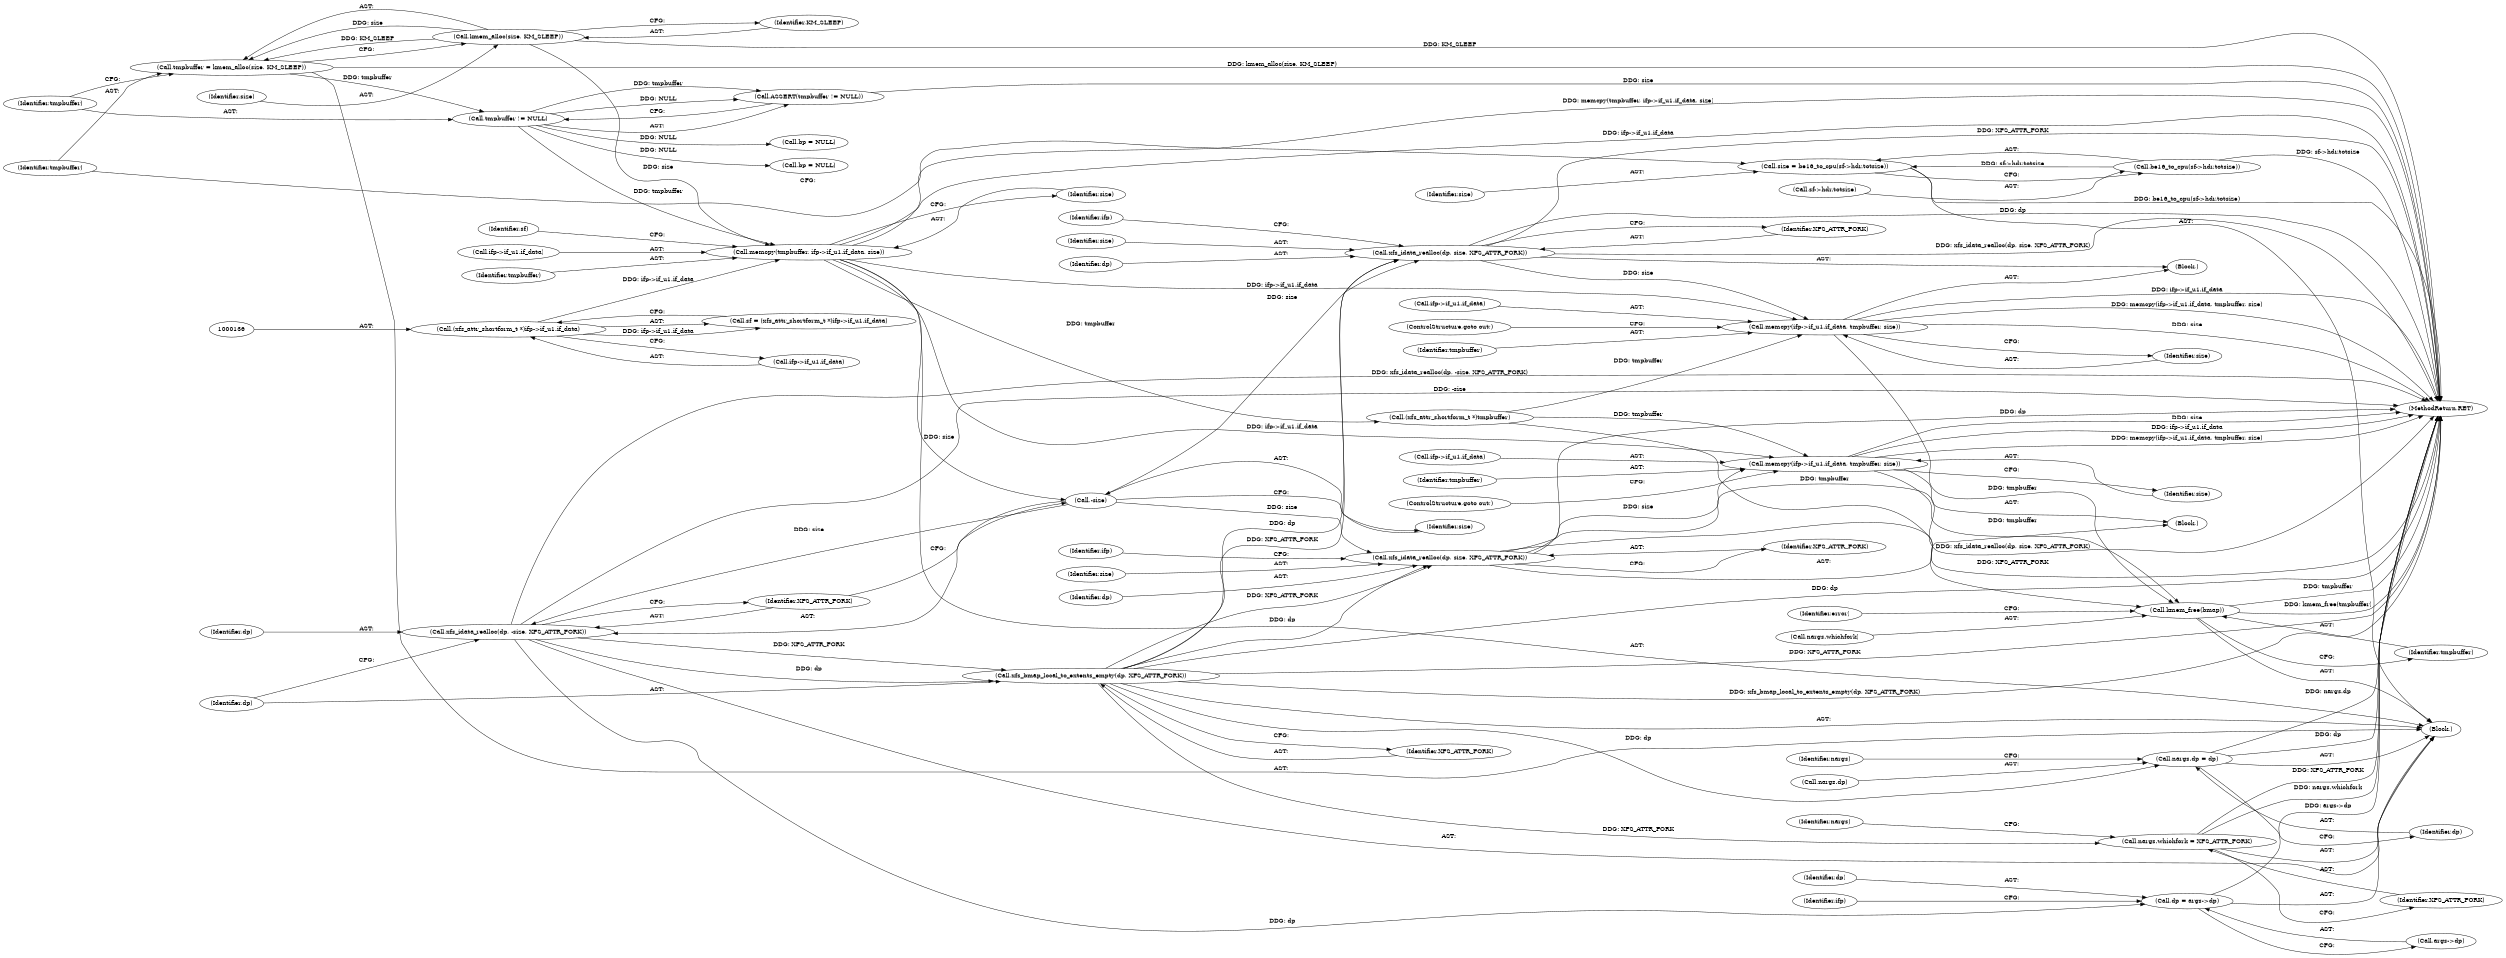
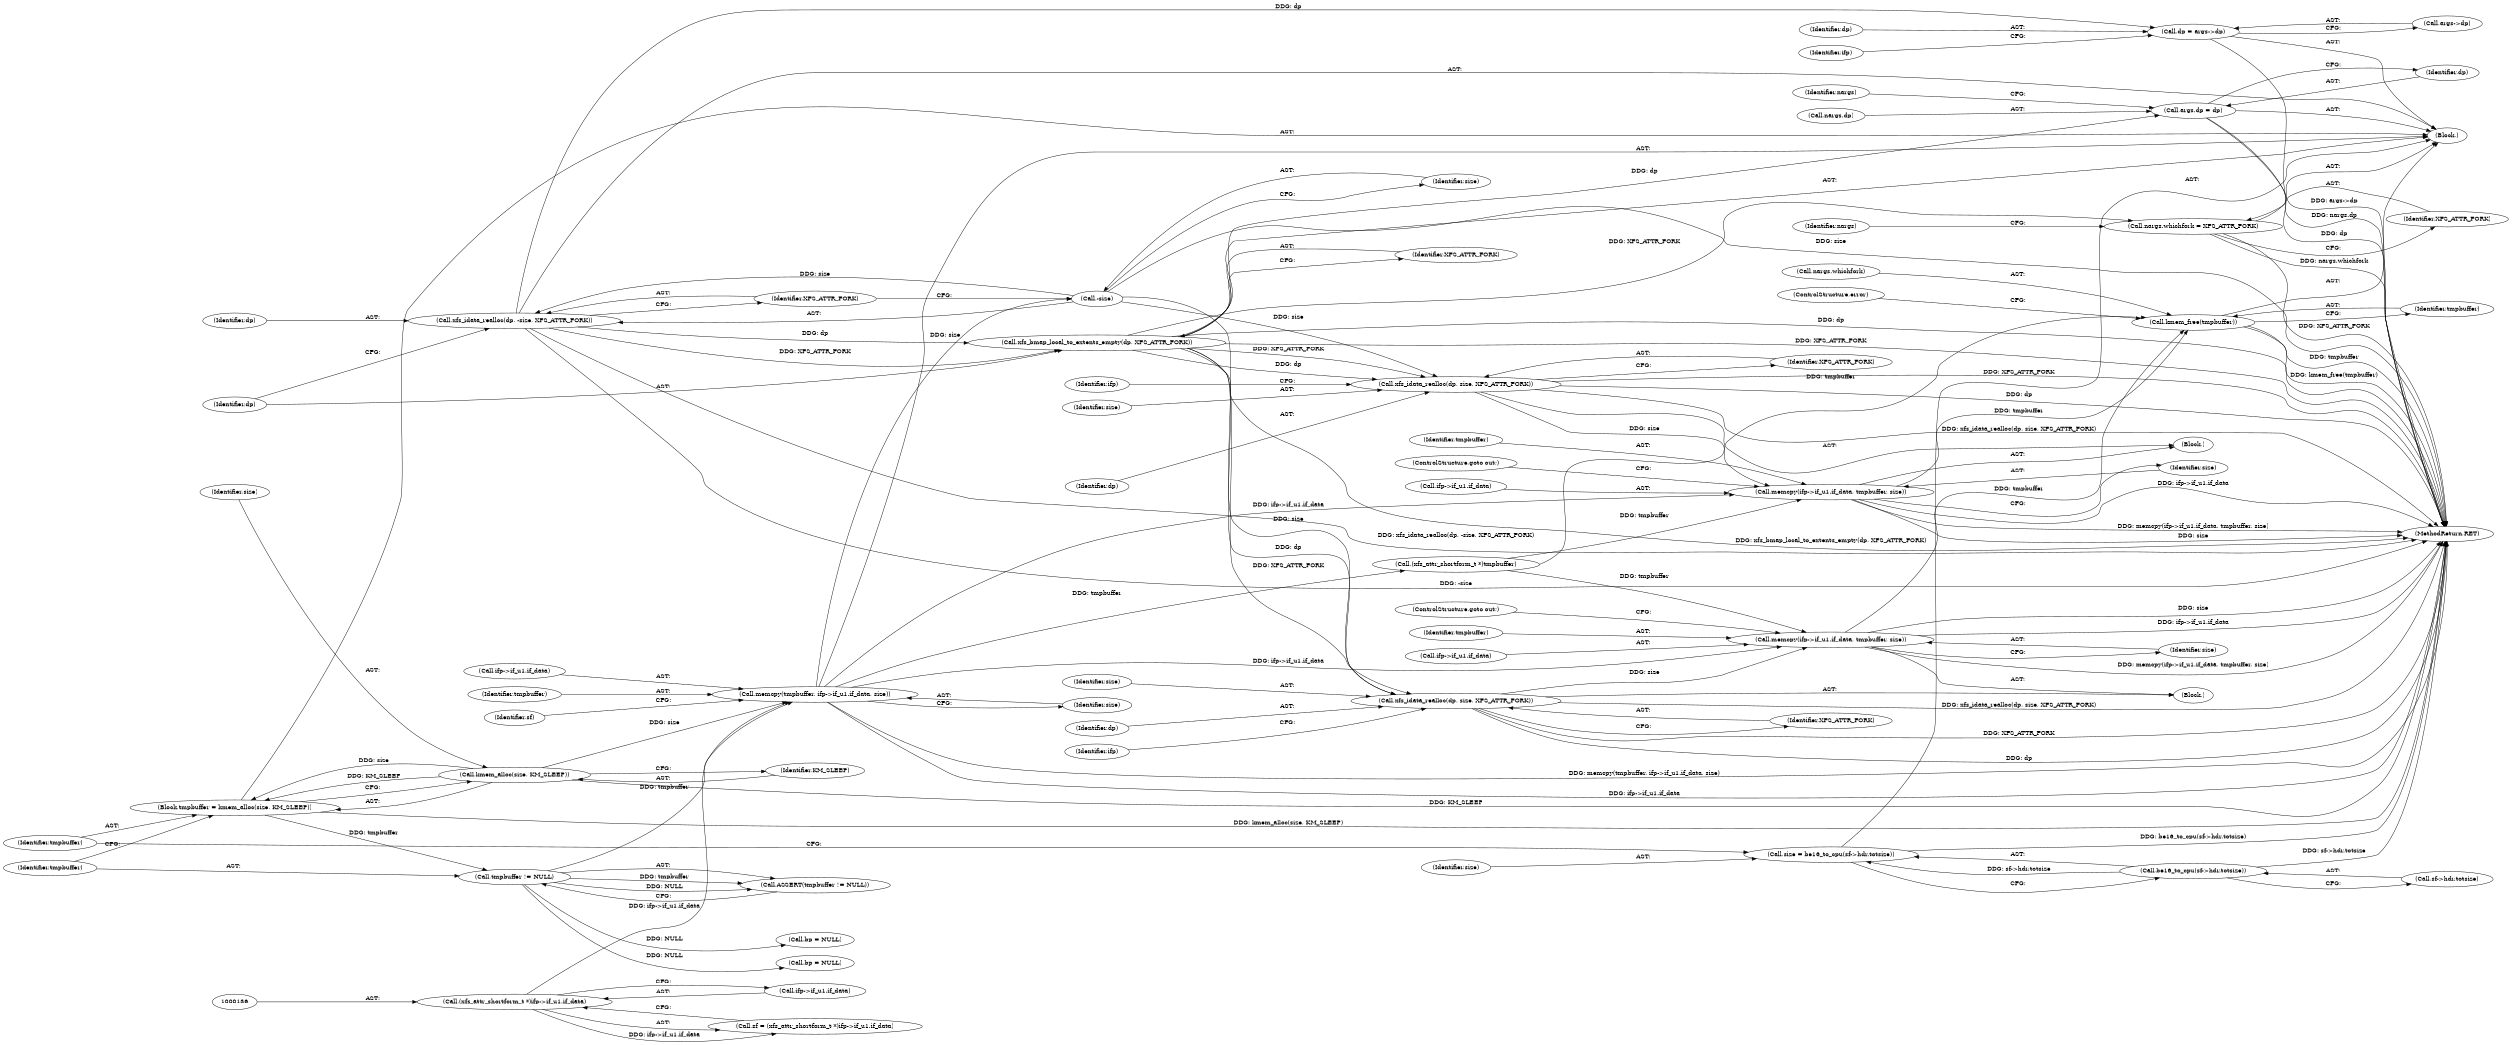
(232, 68) -> (235, 808)
(1777, 84) -> (1844, 254)
(2187, 611) -> (2193, 322)
(1825, 614) -> (1831, 295)
(2187, 759) -> (2193, 111)
none -> (2317, 889)
